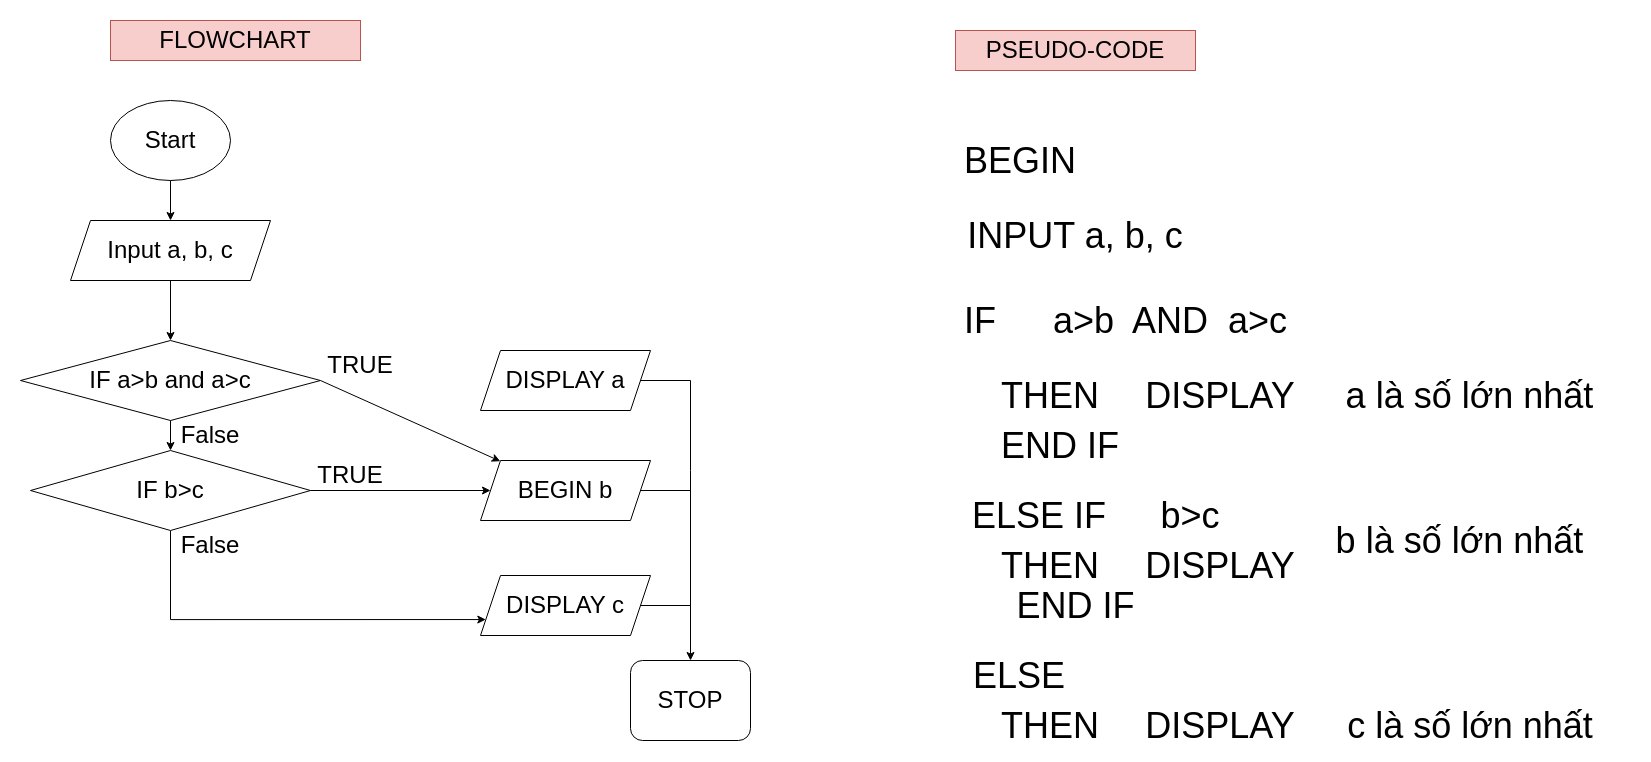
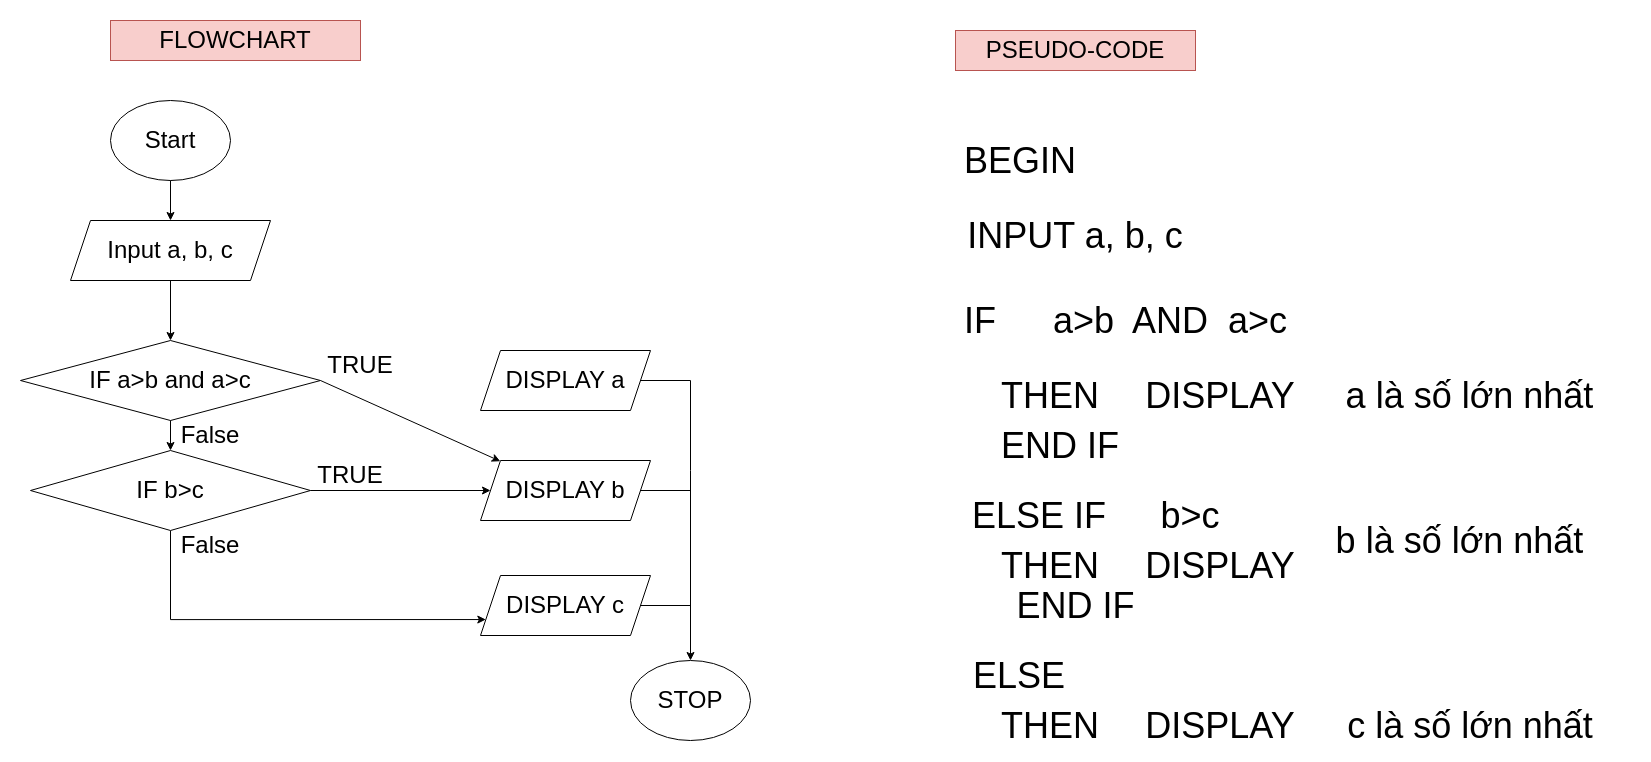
(566, 491) -> (566, 491)
(691, 701) -> (691, 701)
